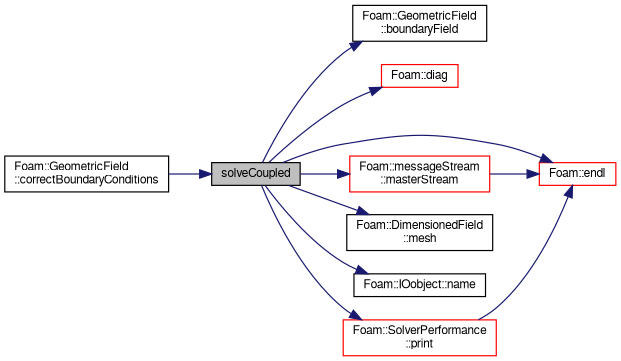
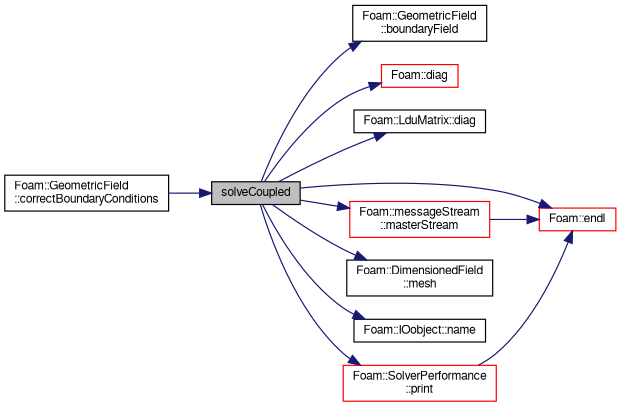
none -> (420, 121)
